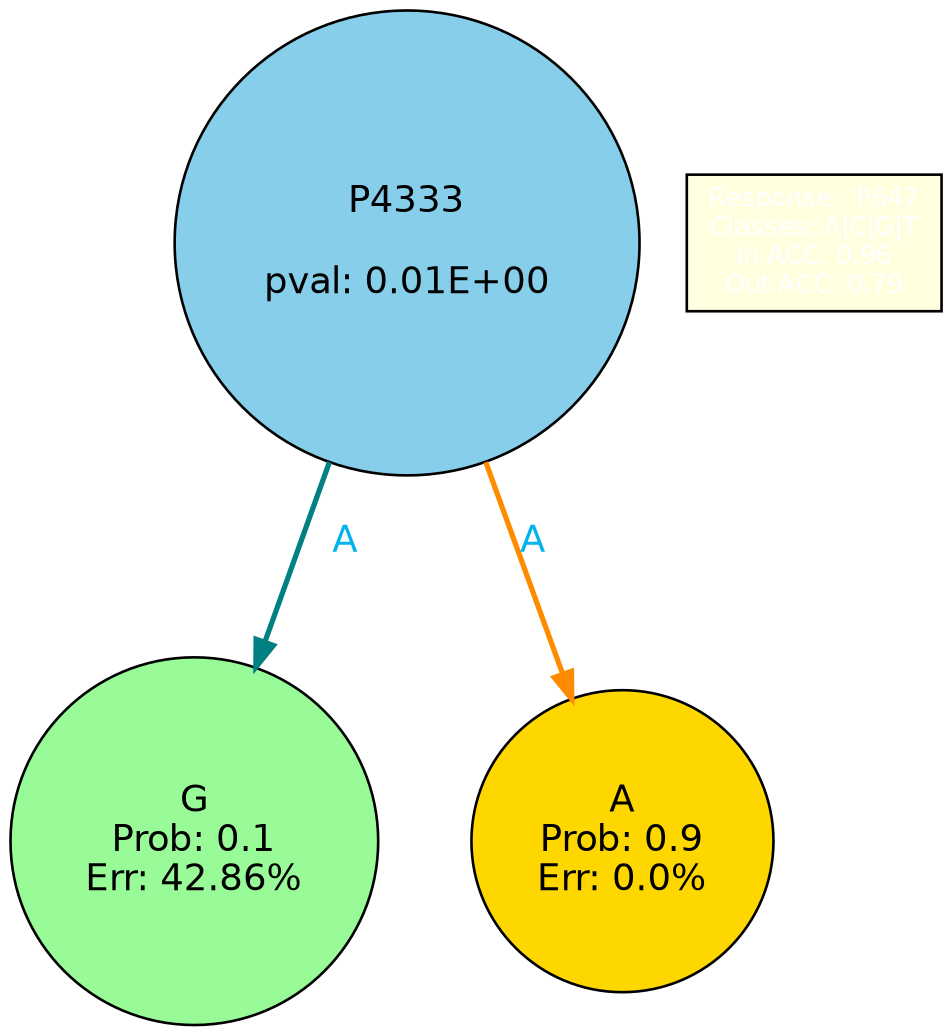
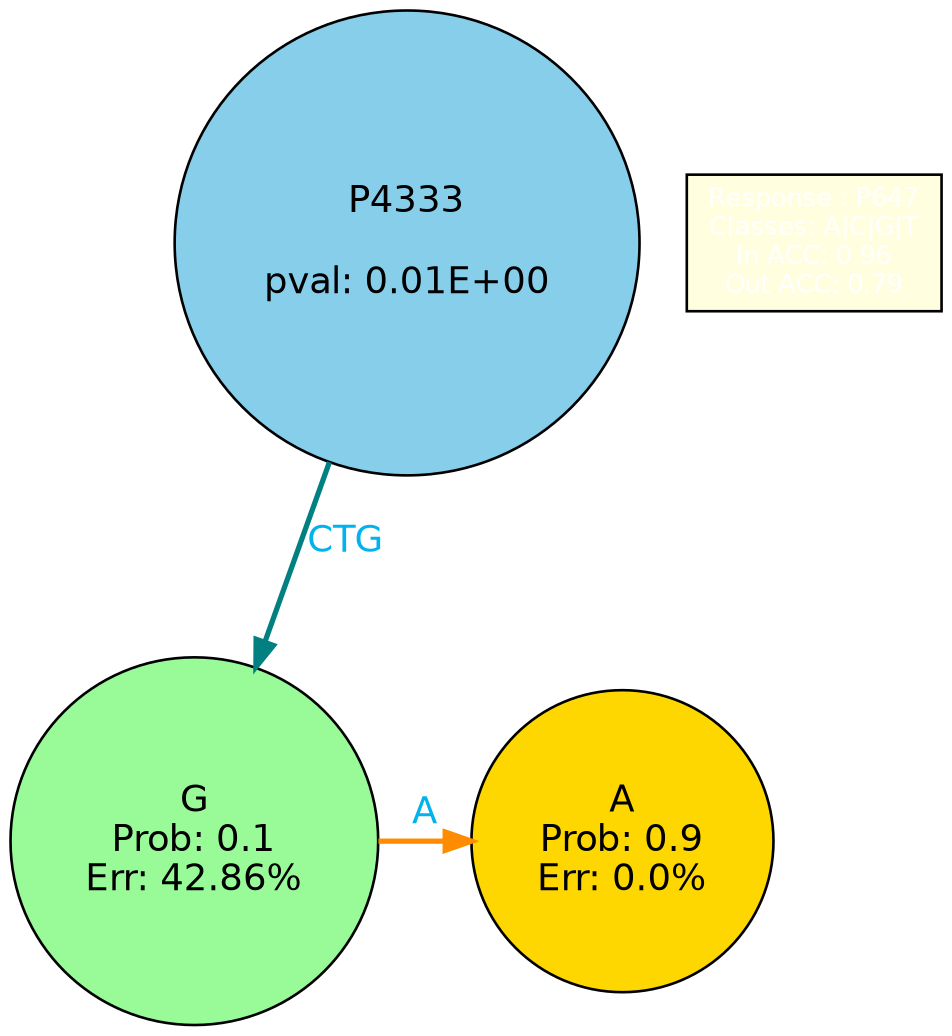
(345, 542) -> (345, 542)
(524, 568) -> (412, 841)
